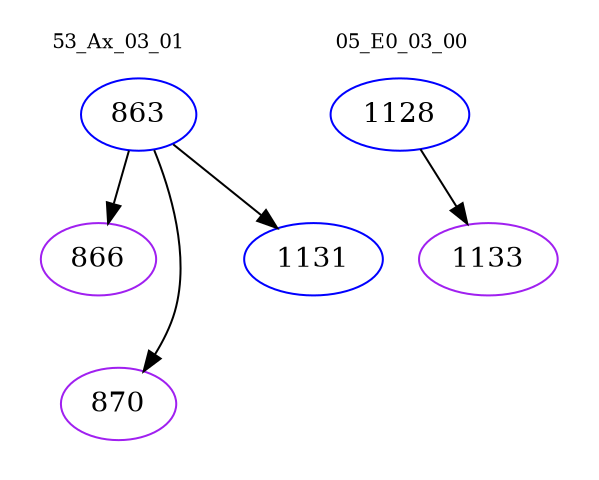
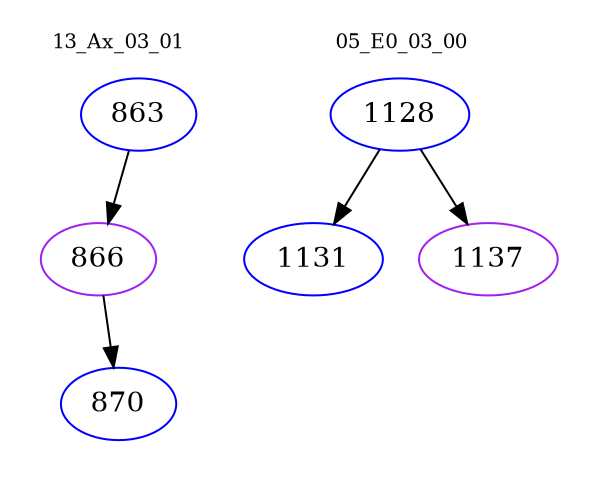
(119, 43) -> (119, 43)
(200, 166) -> (362, 178)
(180, 253) -> (107, 321)
(488, 259) -> (488, 259)
(119, 404) -> (119, 404)
